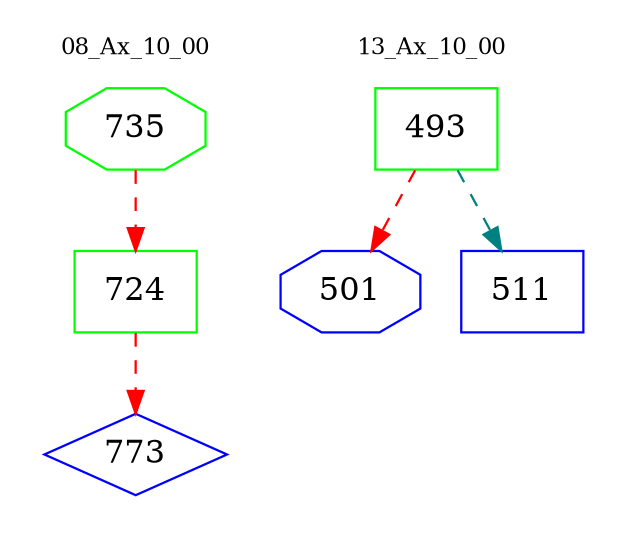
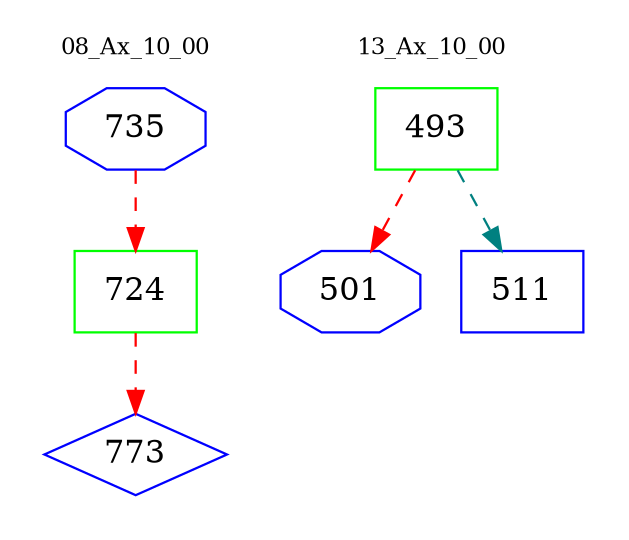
(136, 129) -> (136, 129)
